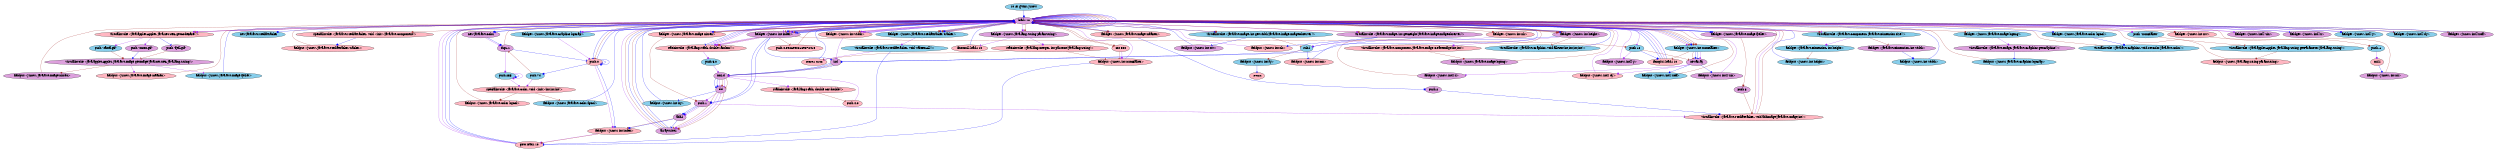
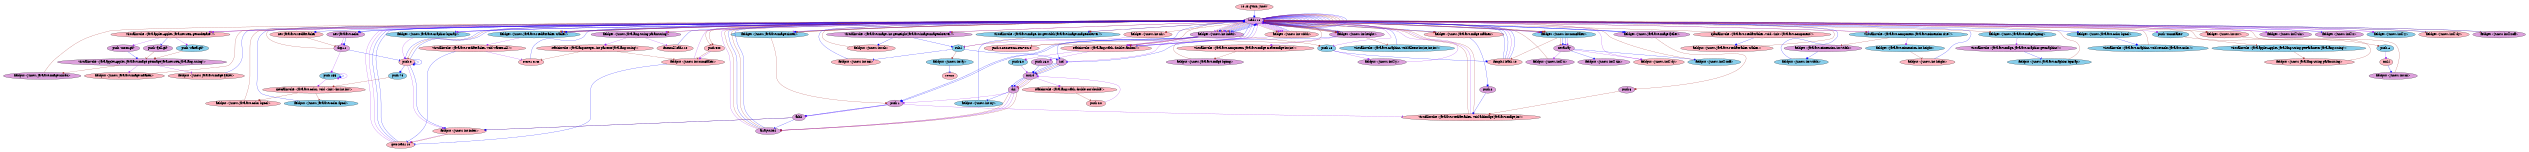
(1024, 7) -> (1254, 7)
(1404, 22) -> none
(1687, 23) -> (1818, 23)
(1144, 26) -> (1015, 23)
(259, 34) -> (297, 34)
(687, 34) -> (770, 34)
(2412, 34) -> (2444, 34)
(895, 48) -> (472, 48)
(1121, 48) -> (714, 48)
(1199, 48) -> none
(1668, 55) -> none
(521, 62) -> (321, 42)
none -> (1042, 62)
(1805, 62) -> (1927, 62)
(224, 76) -> (206, 76)
(530, 82) -> (362, 82)
